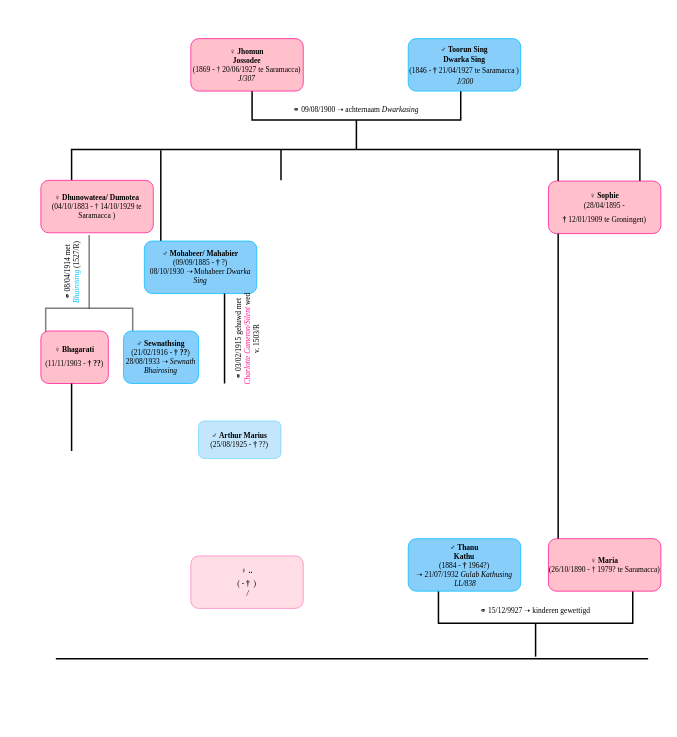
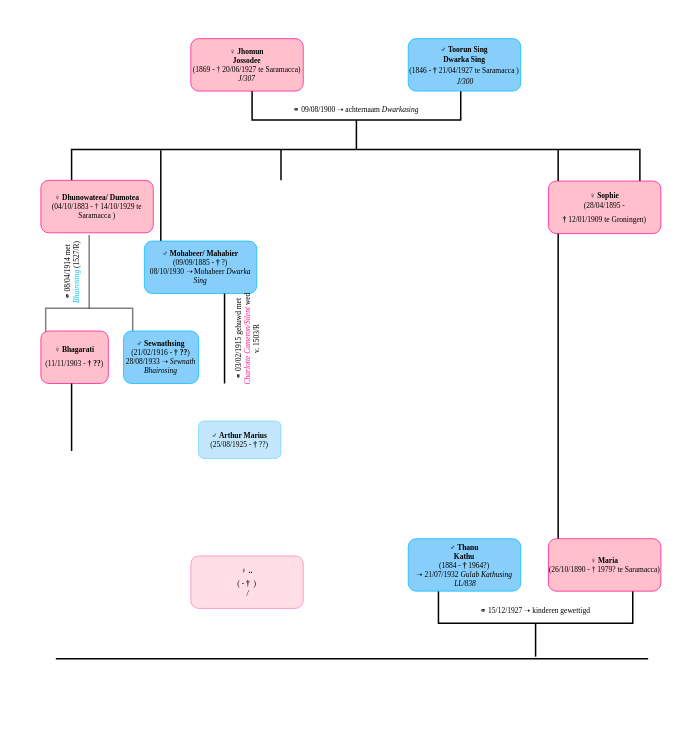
(536, 610) -> (536, 610)
